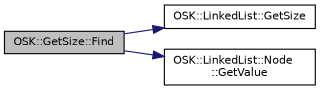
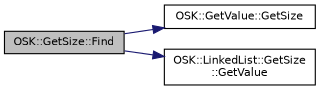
(240, 17) -> (240, 17)
(240, 67) -> (240, 67)
